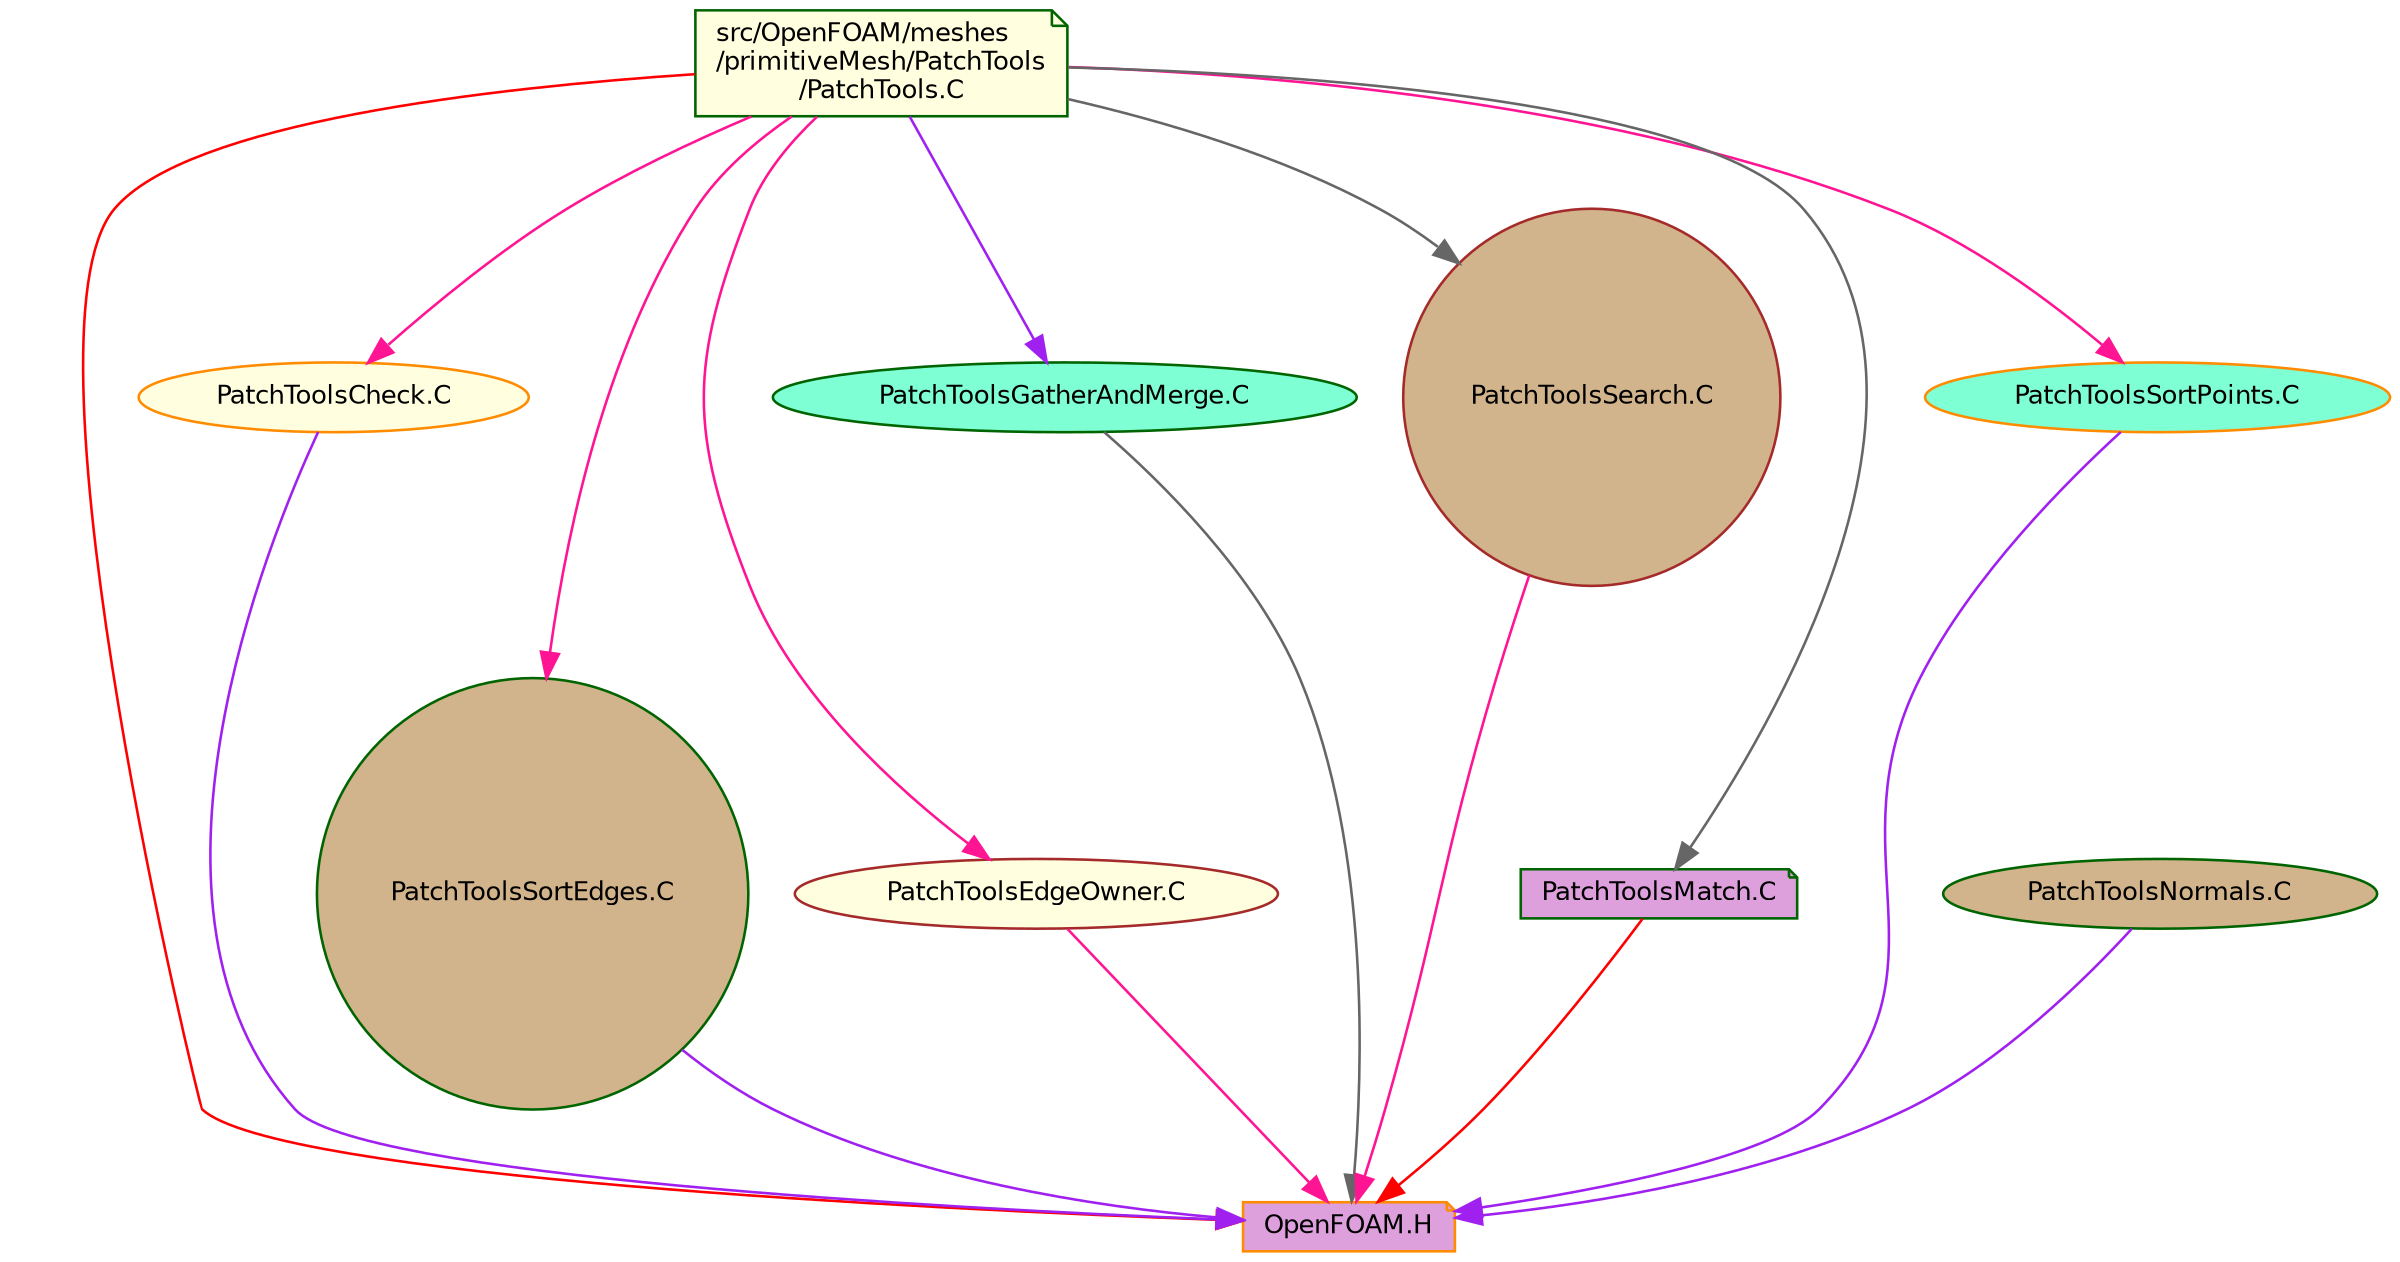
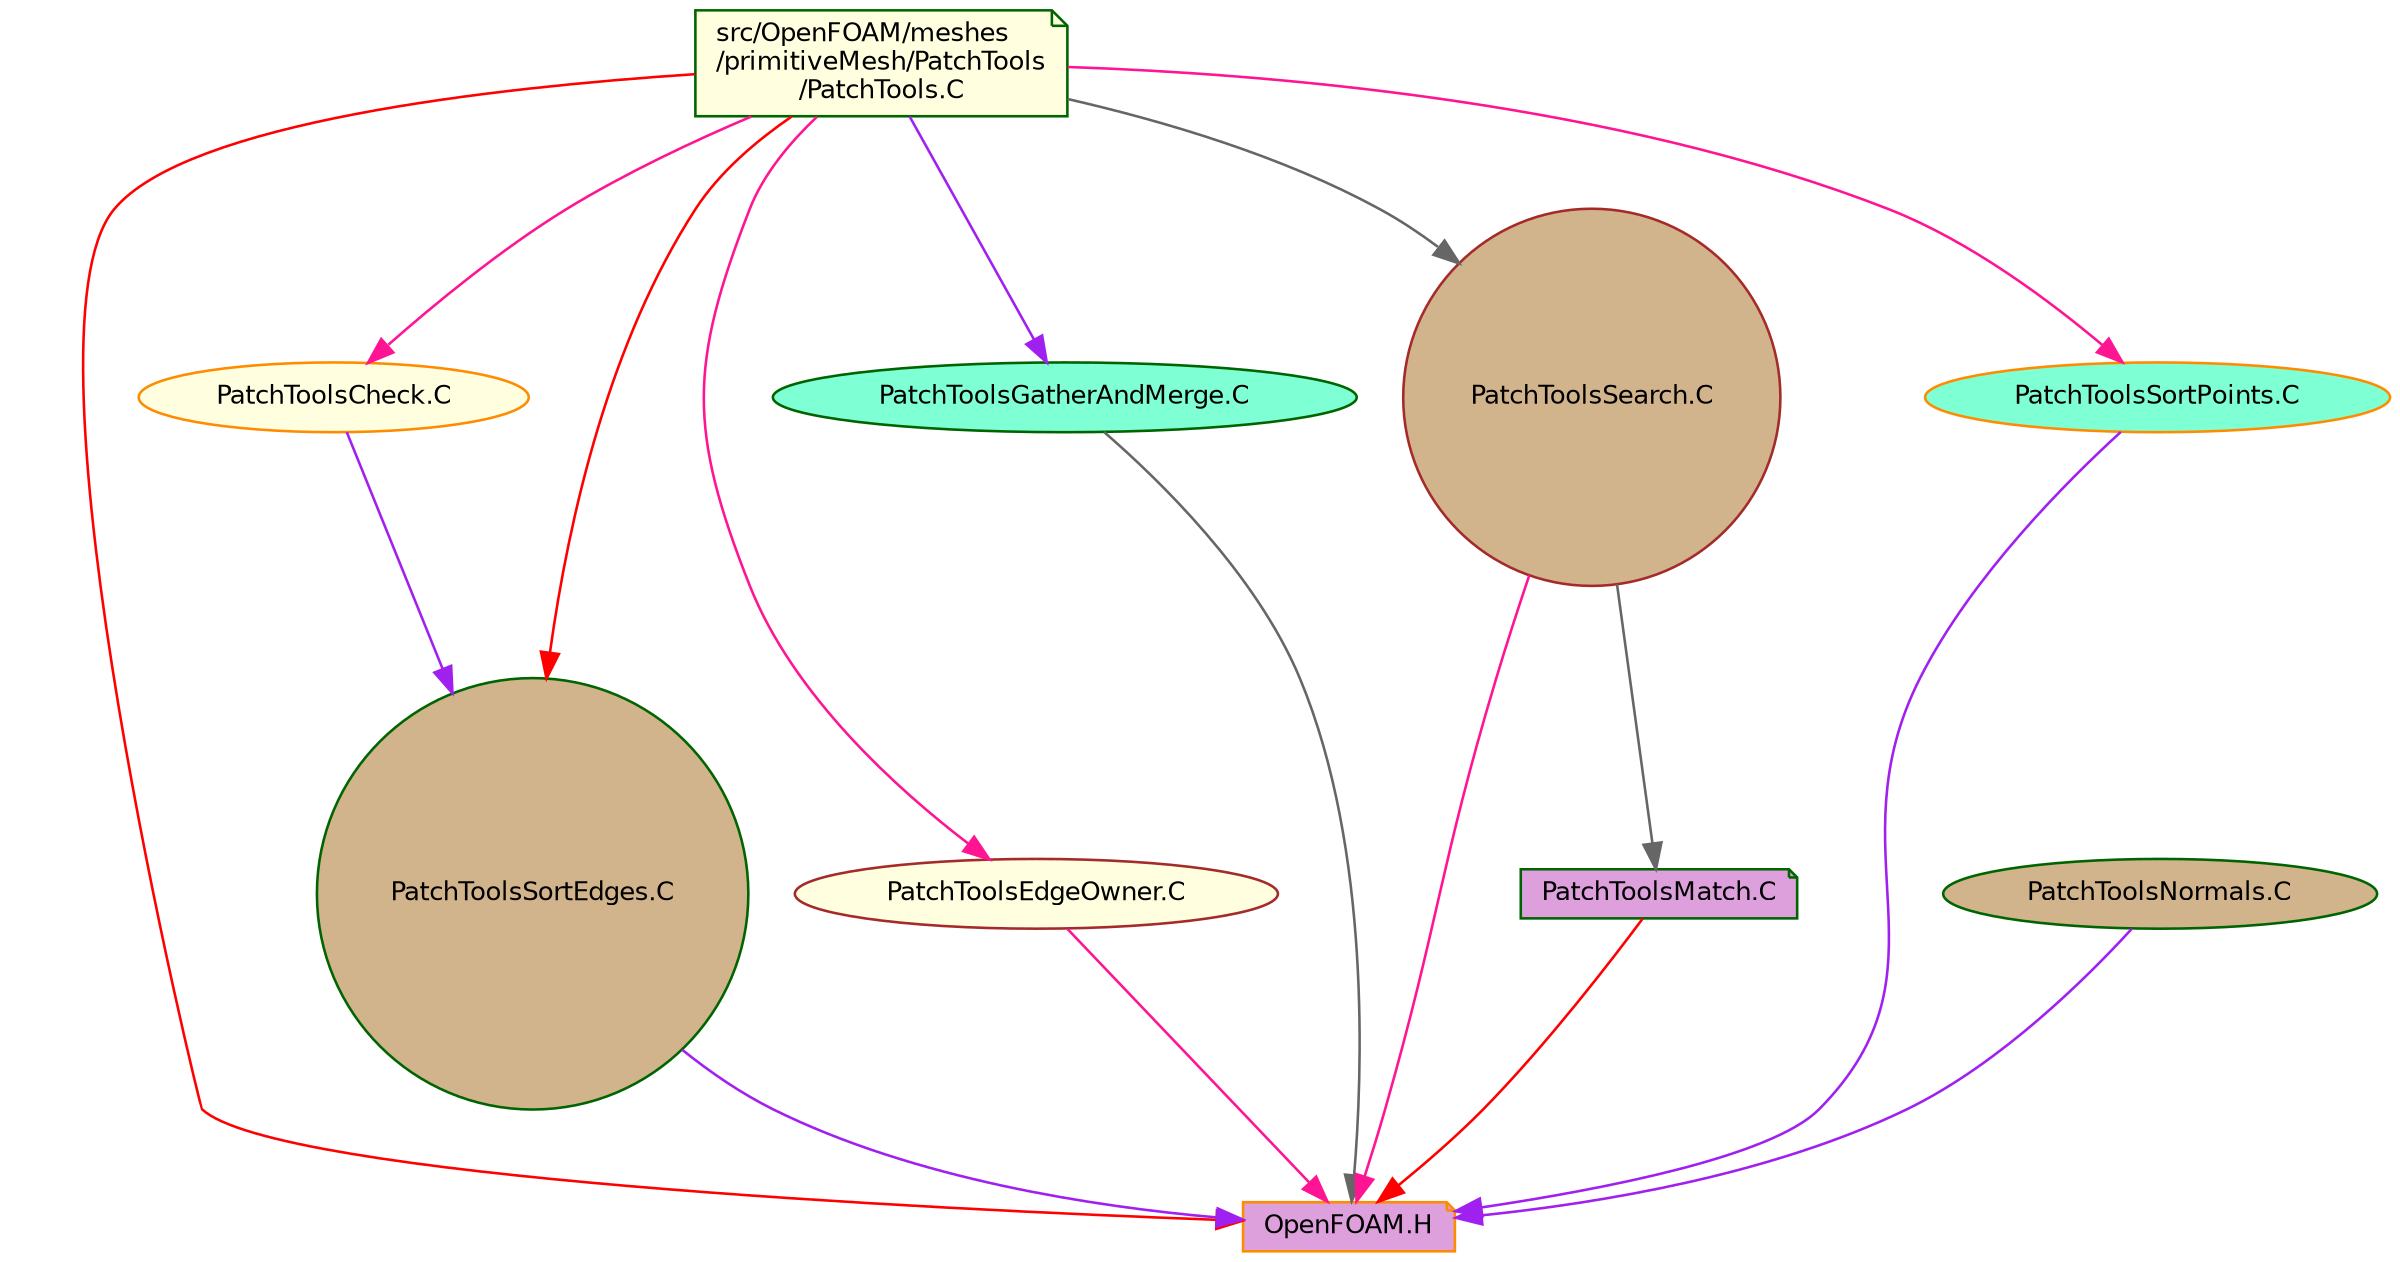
(1776, 188) -> (1635, 714)
(622, 359) -> (622, 359)
(358, 1137) -> (395, 550)
